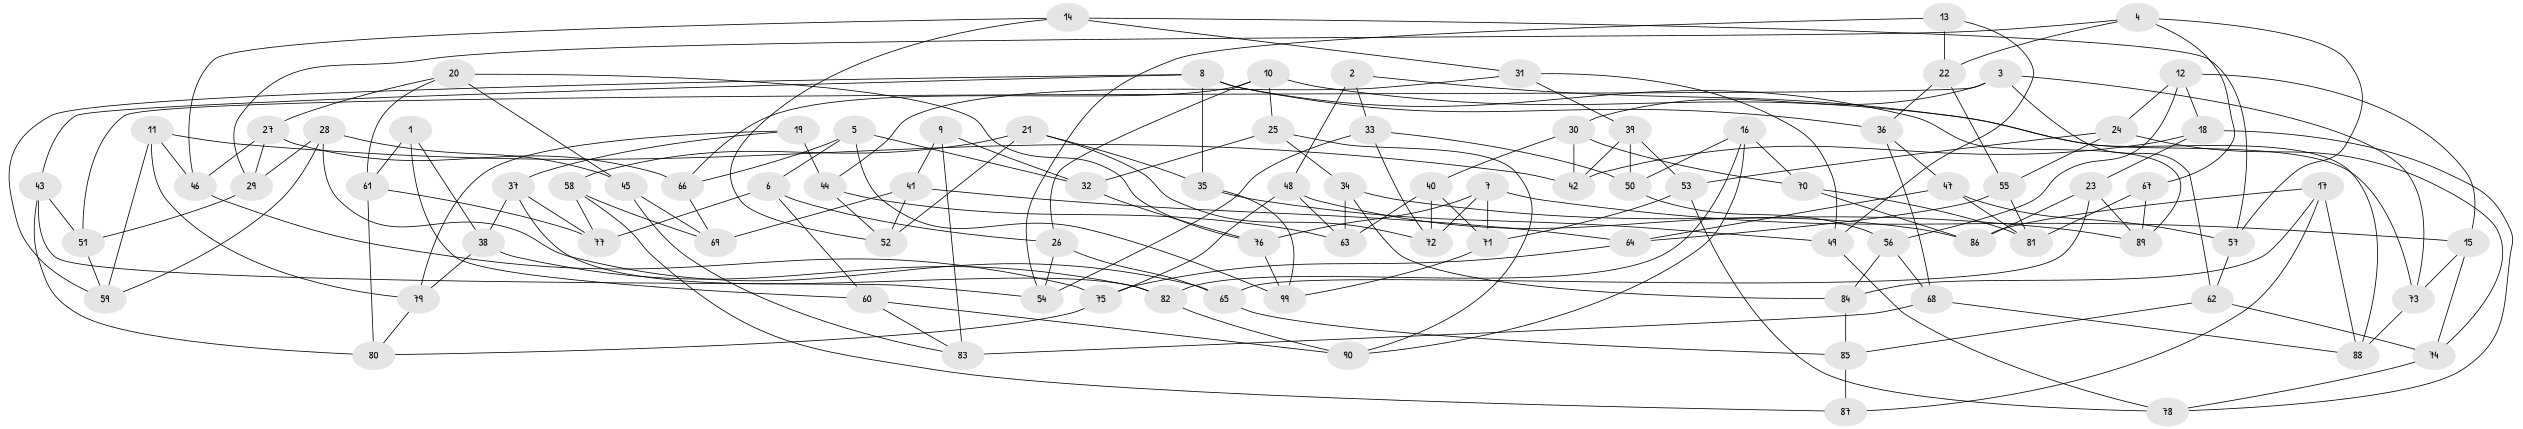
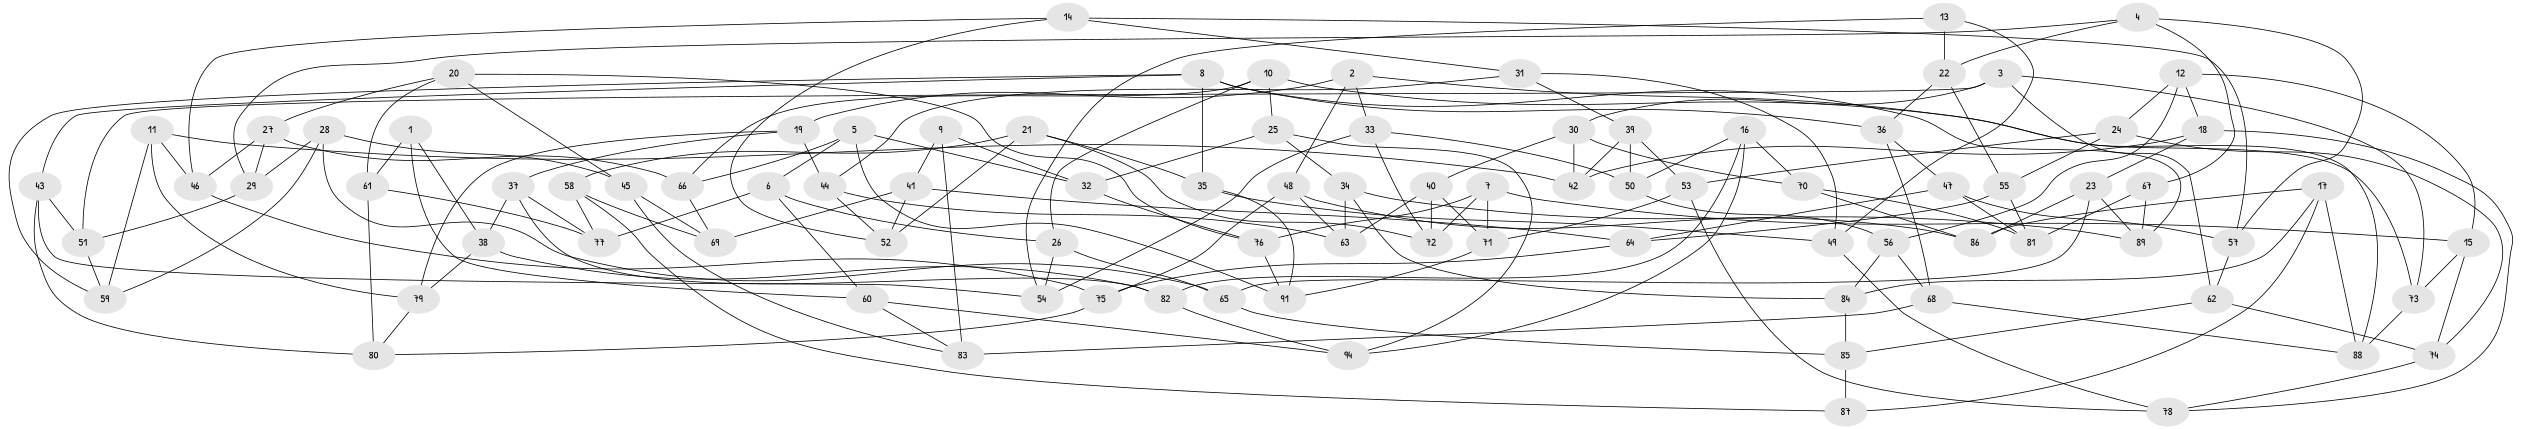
none -> (1073, 95)
(1285, 299) -> (1285, 299)
(1348, 356) -> (1348, 356)
